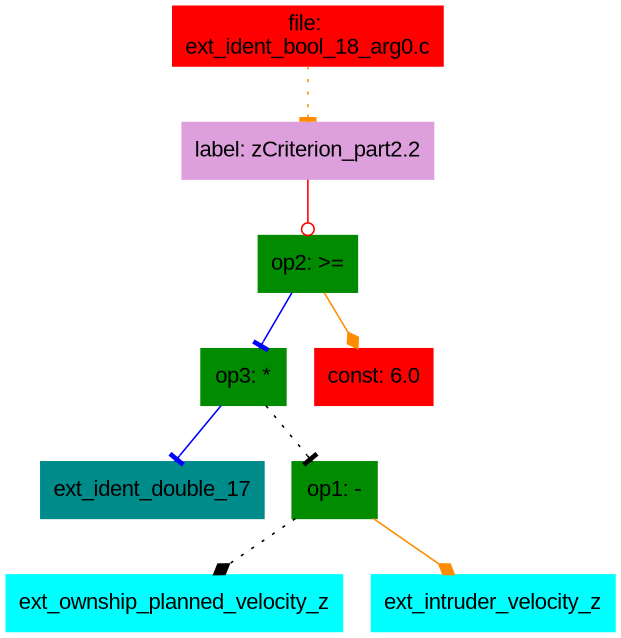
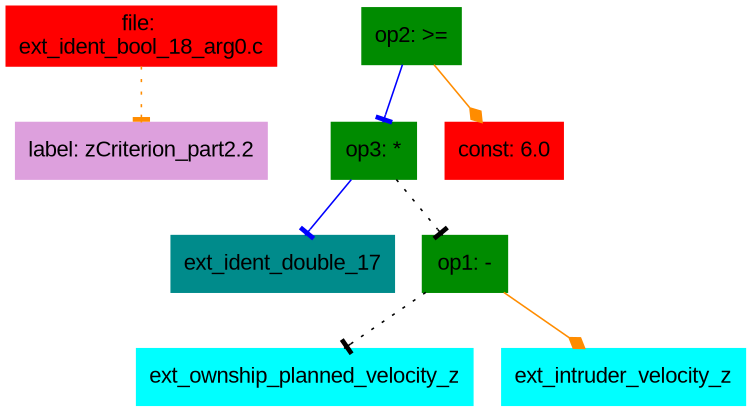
(308, 201) -> none
(263, 541) -> (388, 318)
